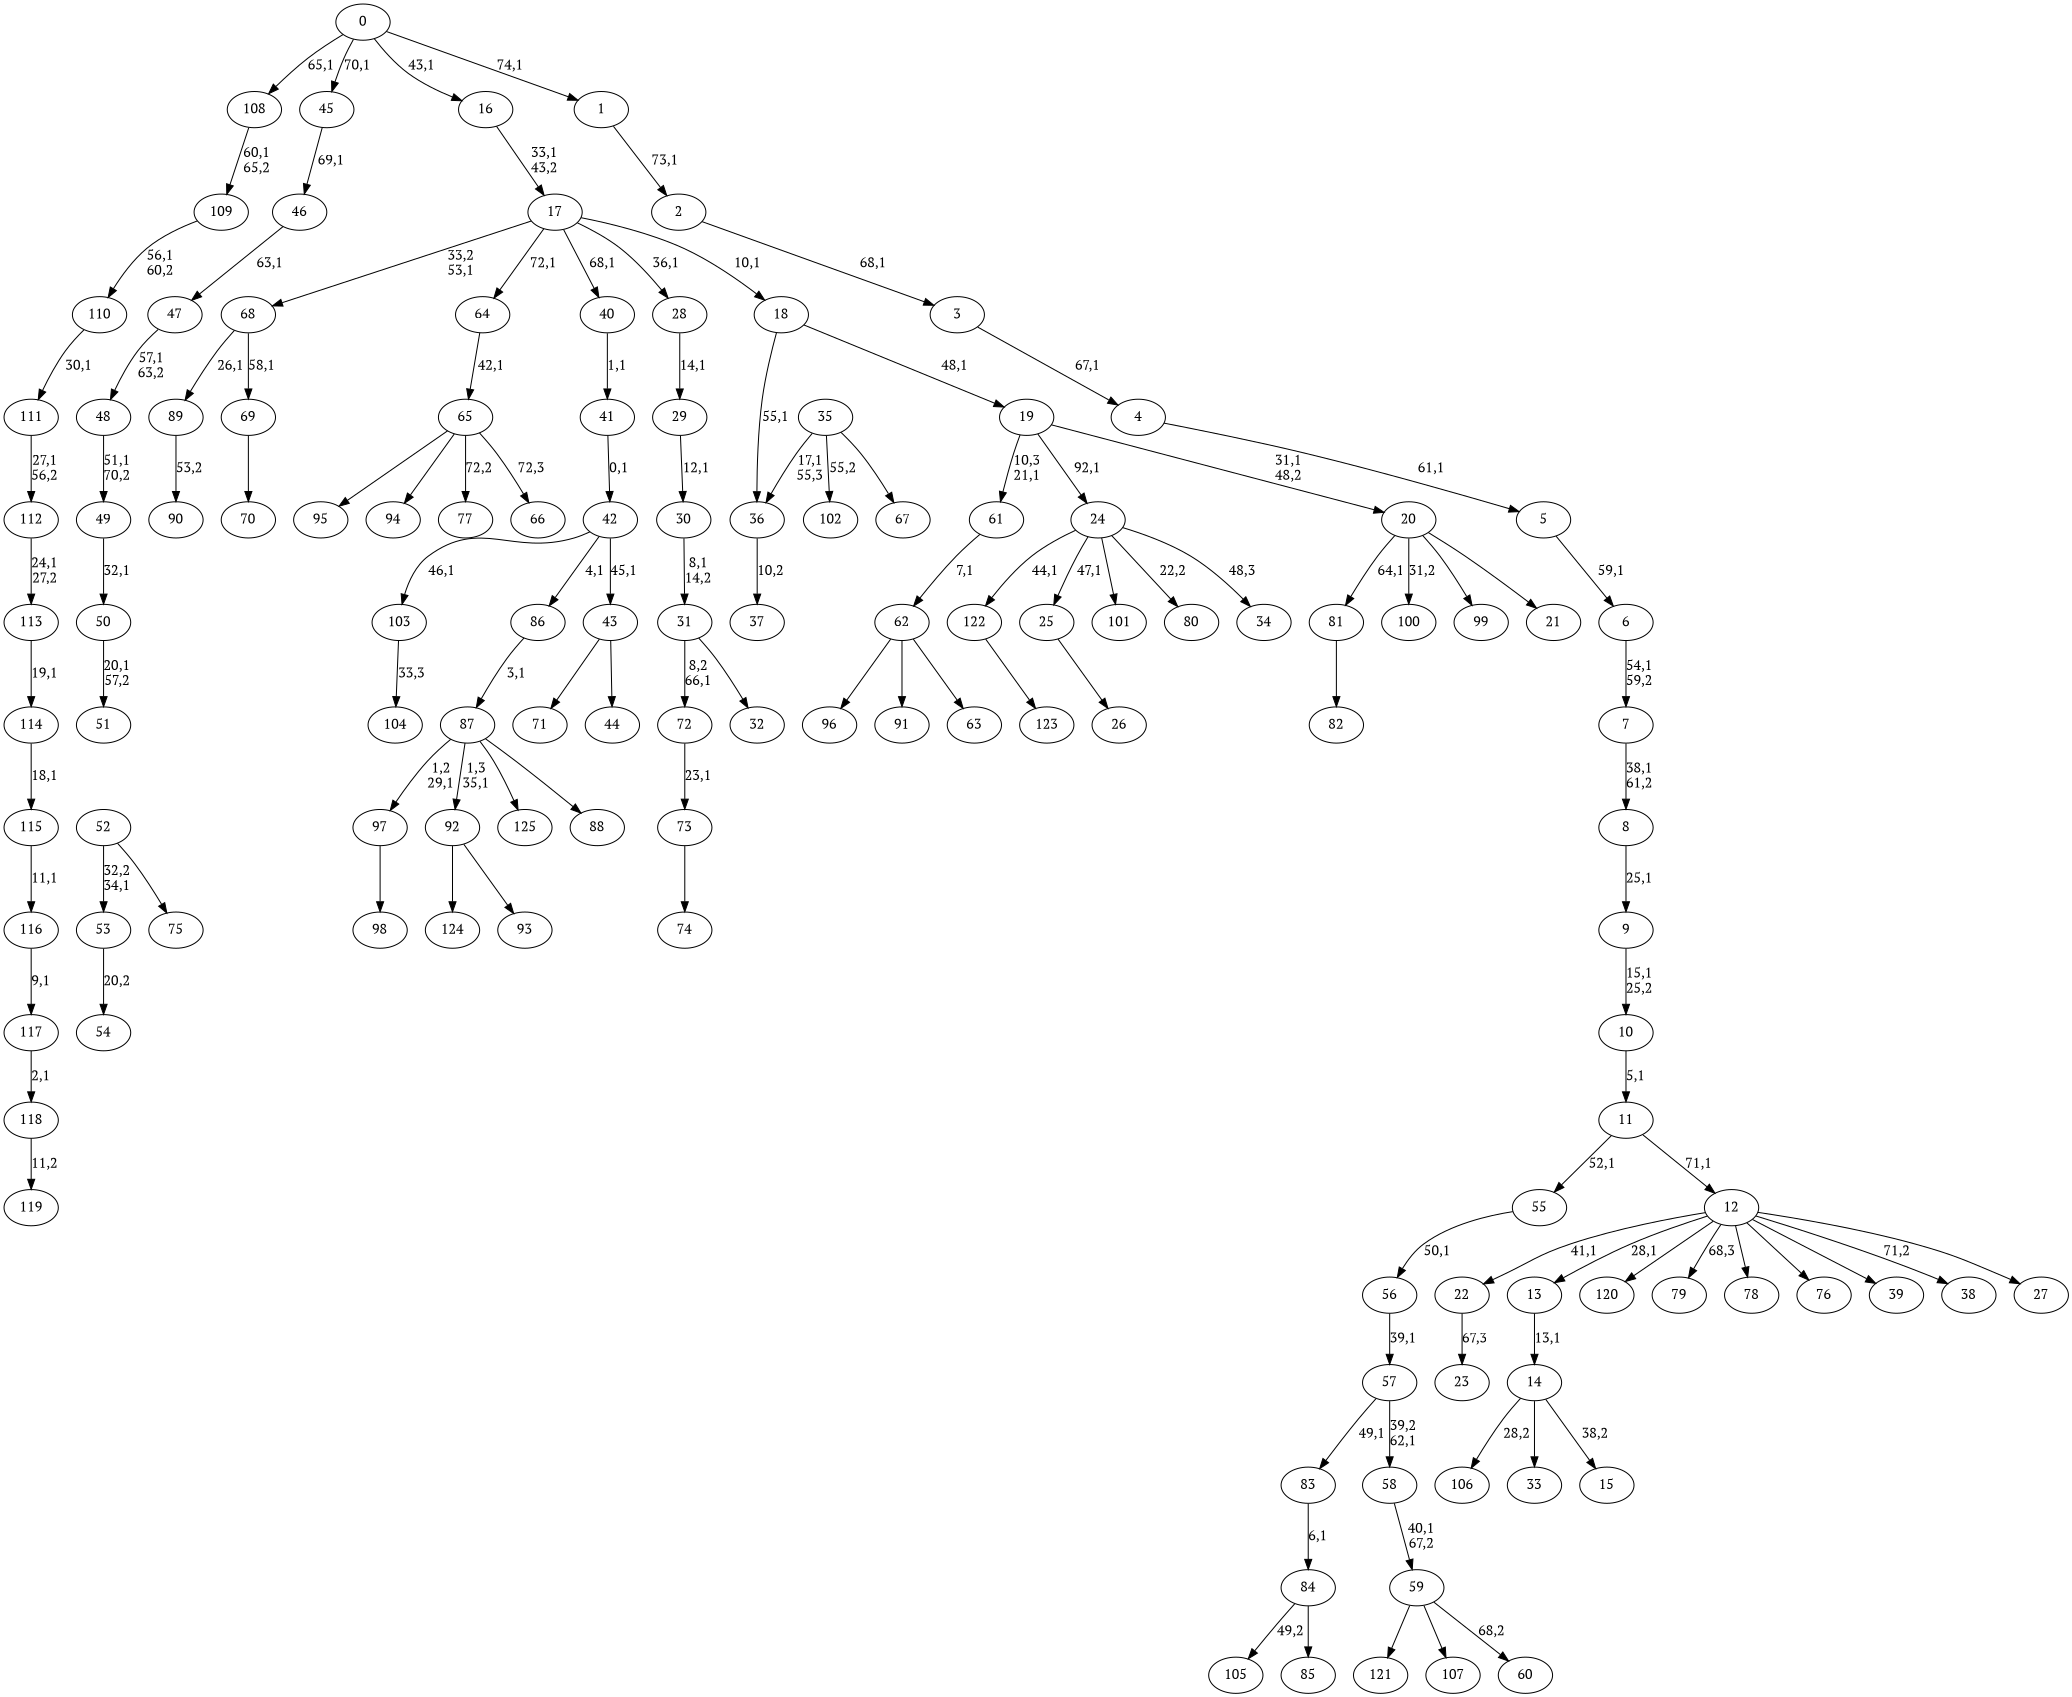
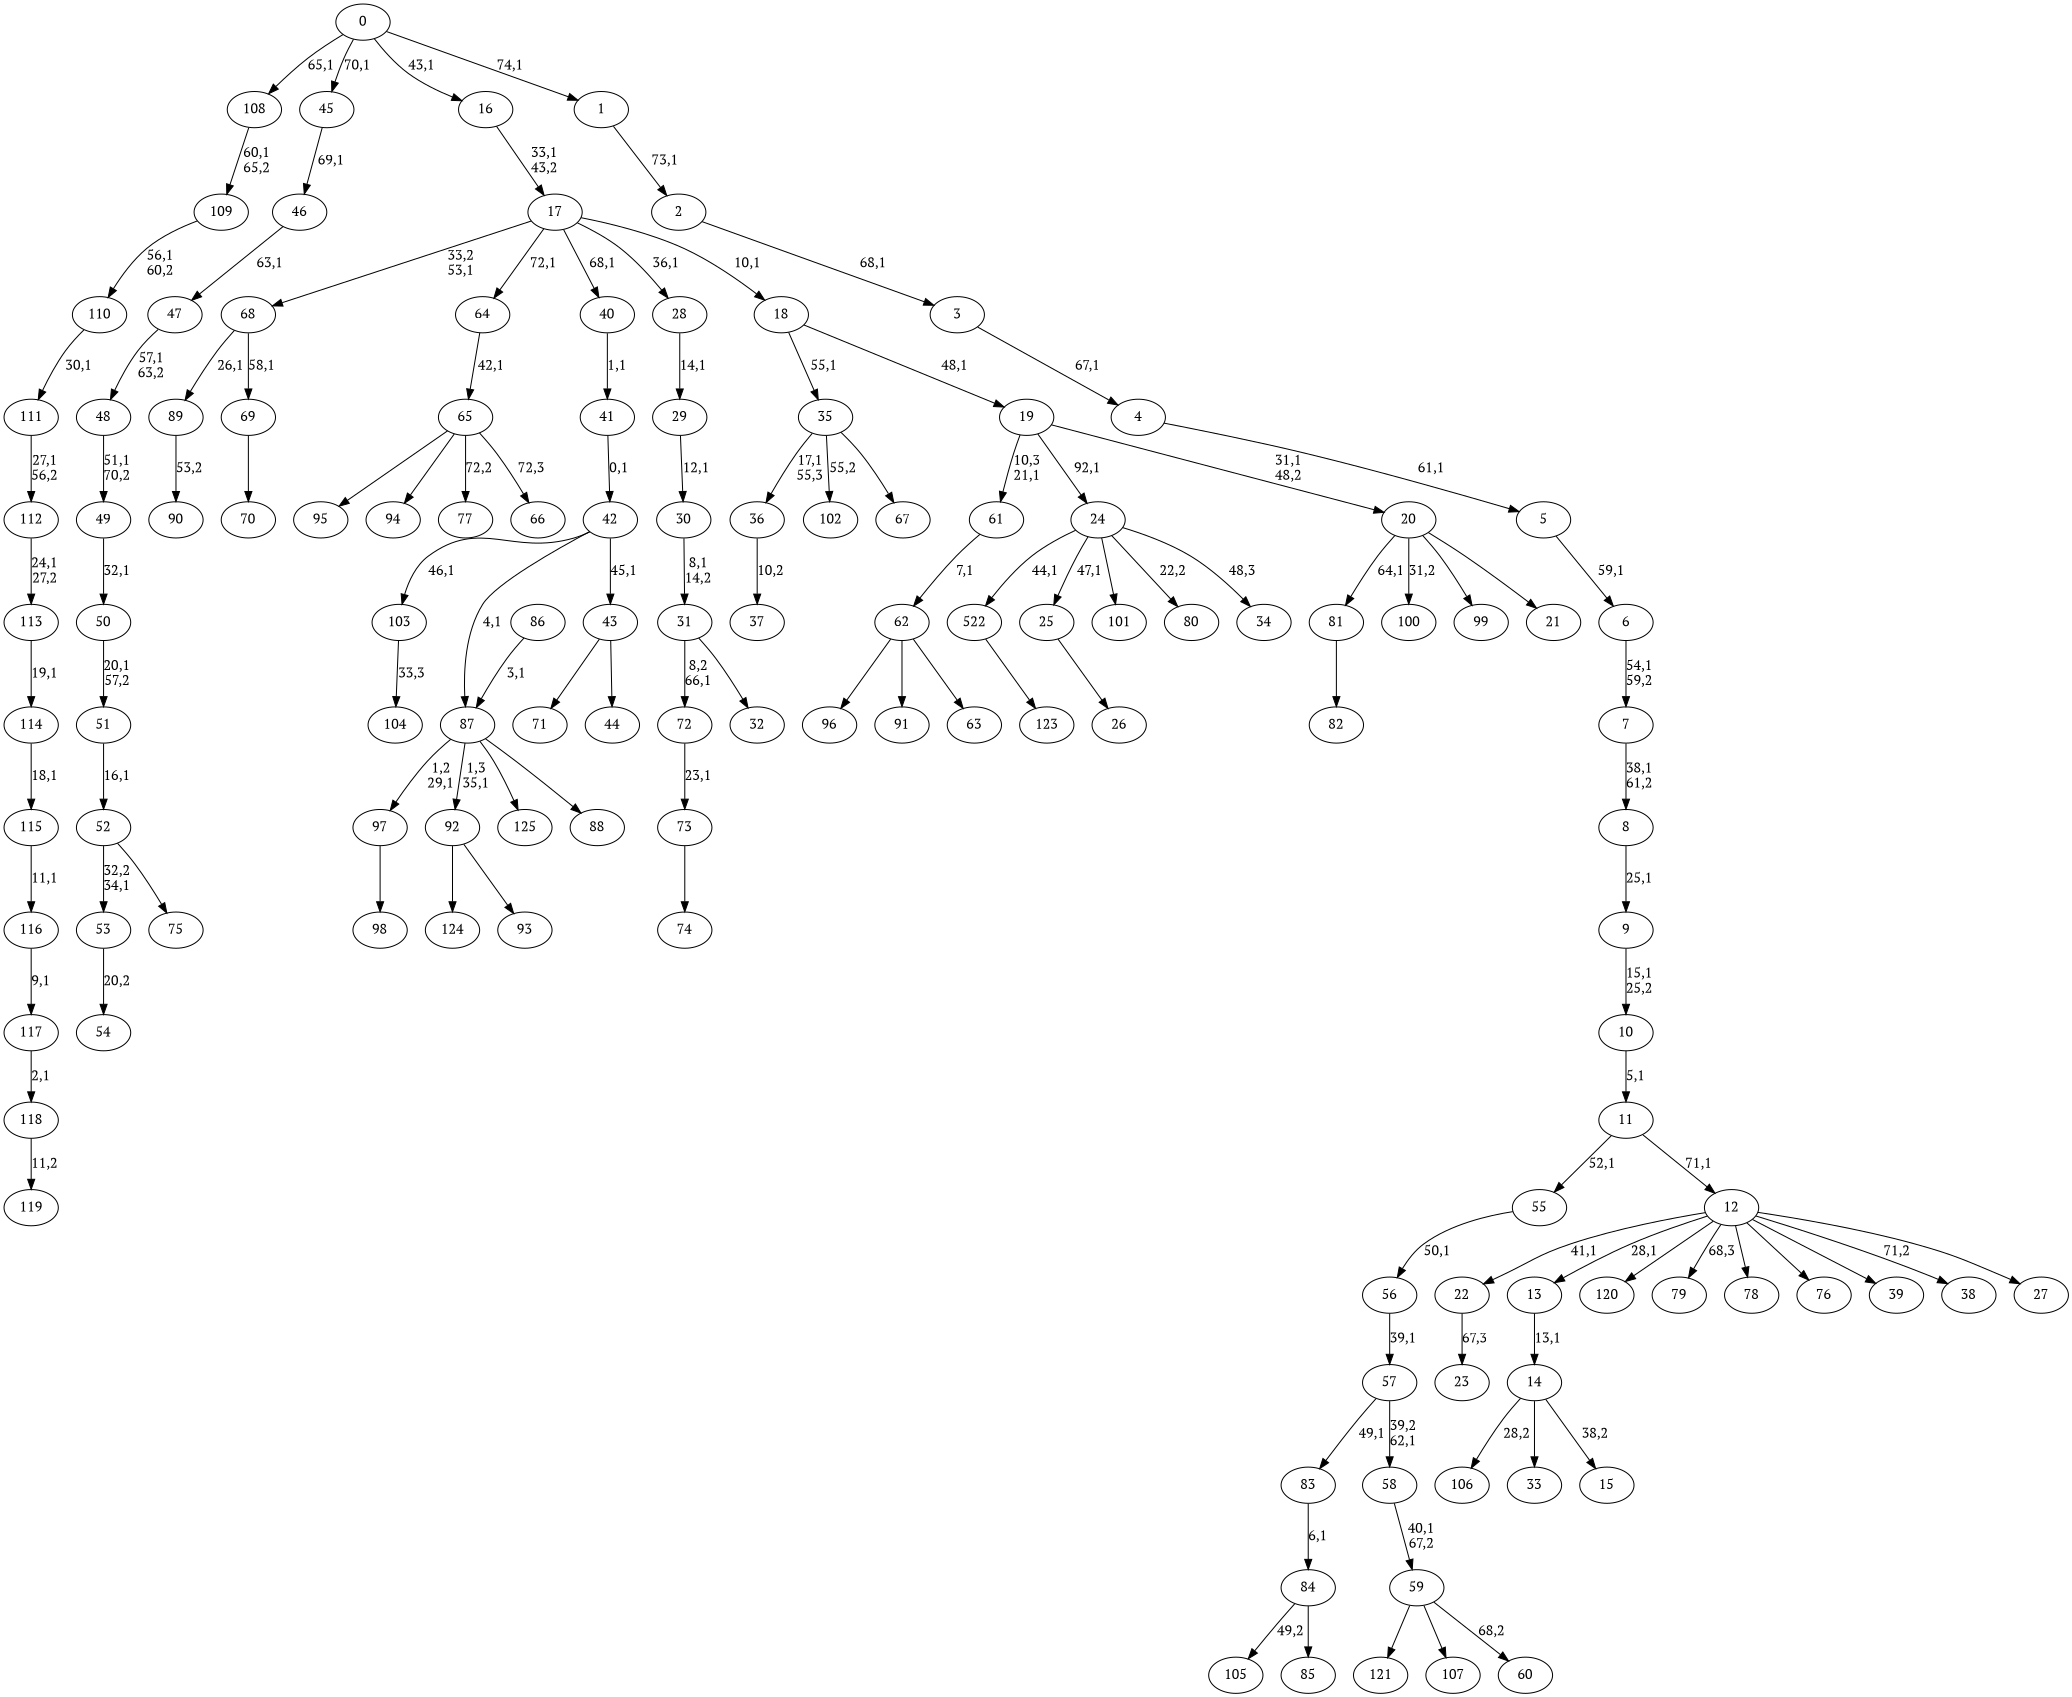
(761, 411) -> (801, 361)
(577, 567) -> (495, 592)
(974, 622) -> (974, 622)
none -> (104, 771)
